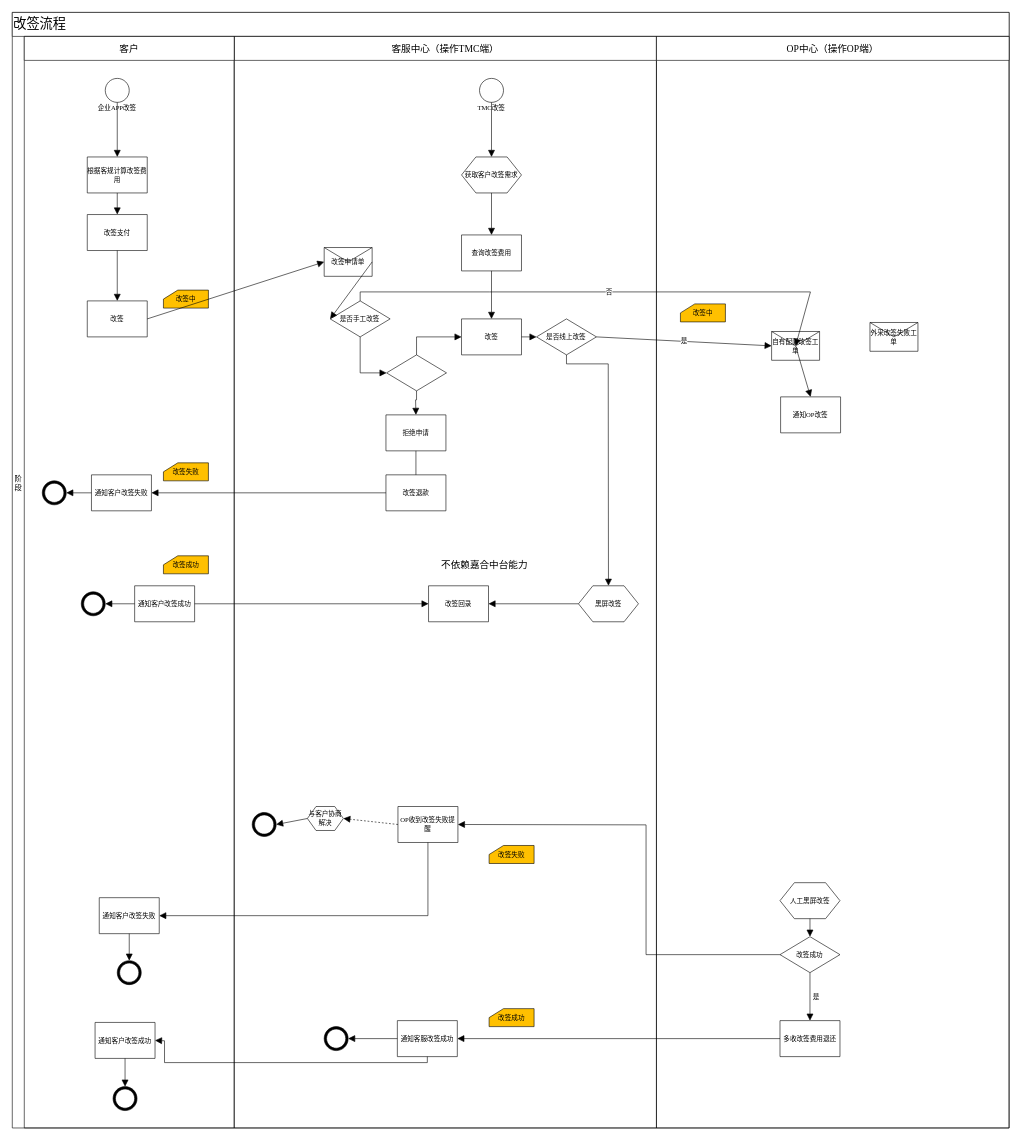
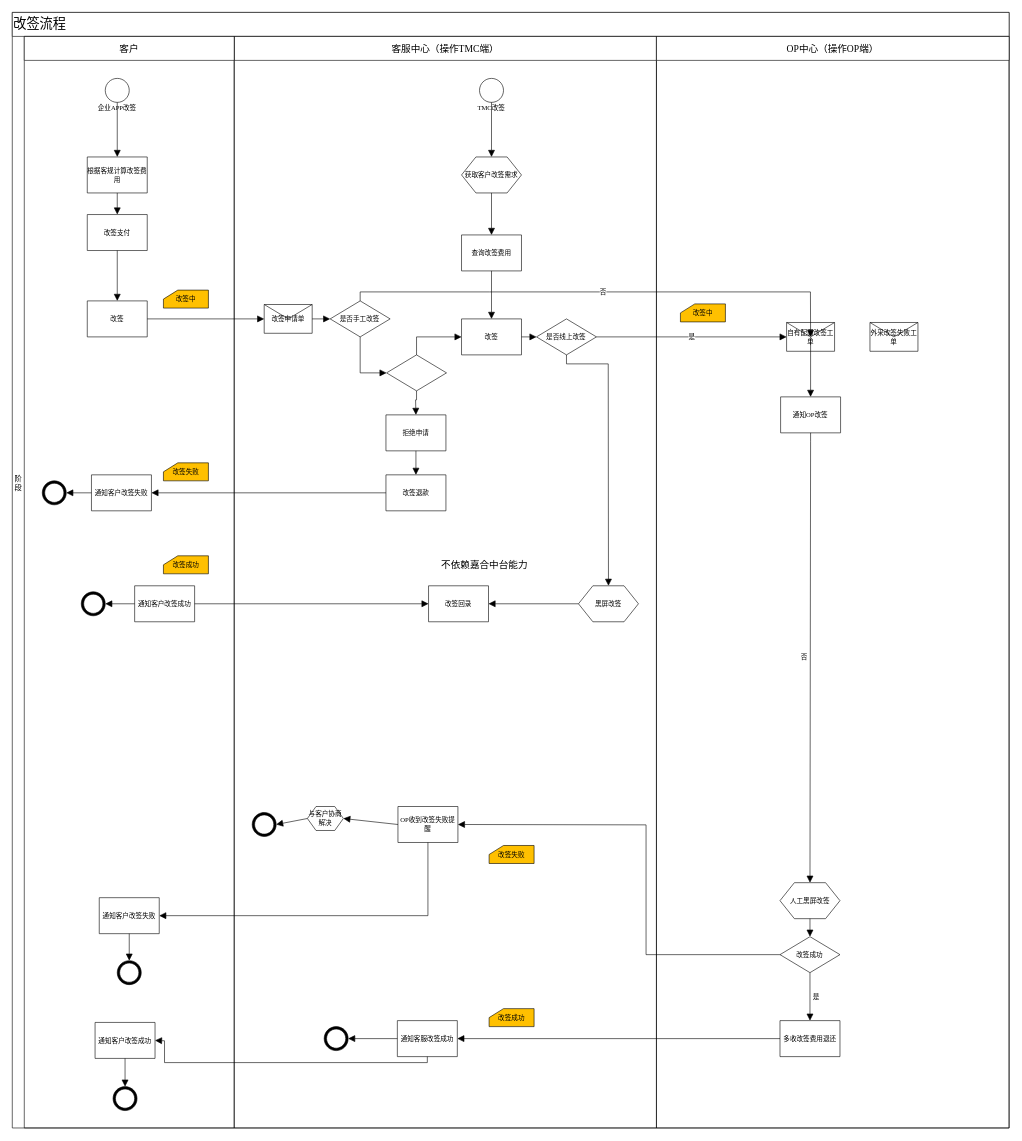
(348, 262) -> (288, 319)
(796, 346) -> (811, 337)
(416, 470) -> (416, 467)
none -> (811, 525)
(374, 822) -> (374, 822)
